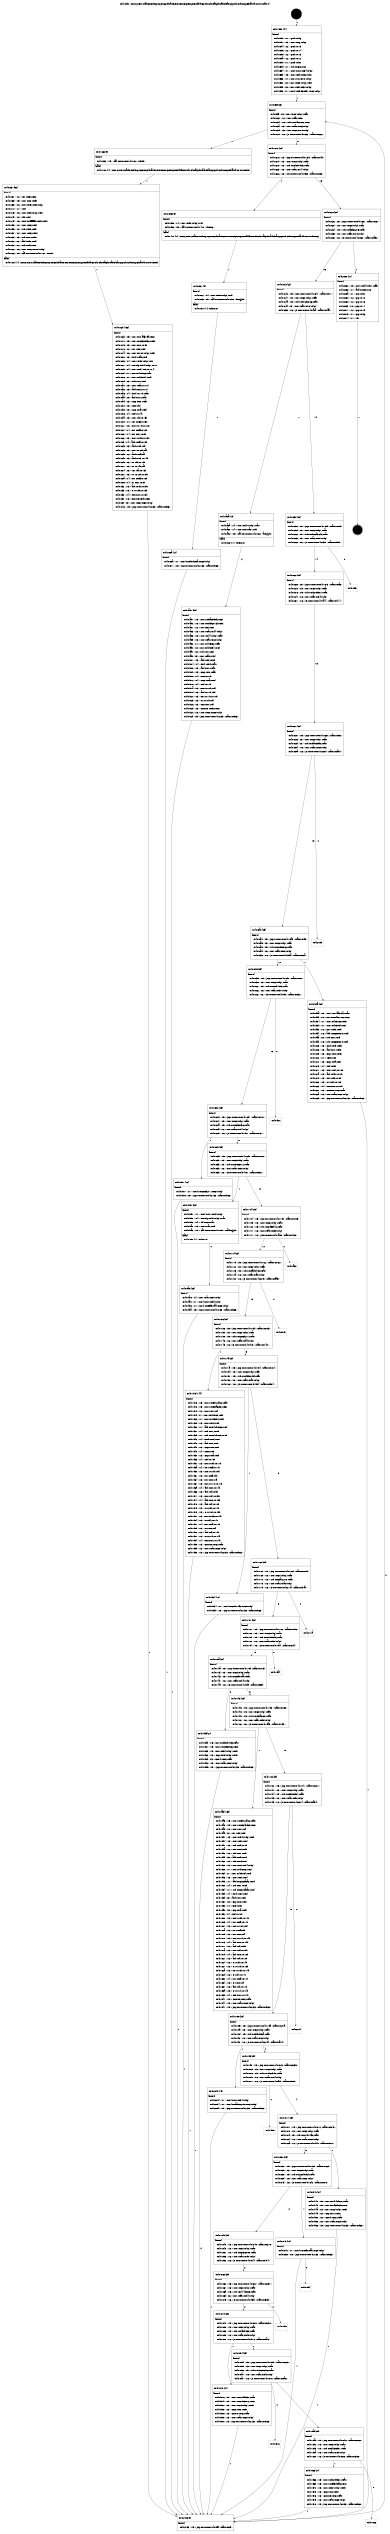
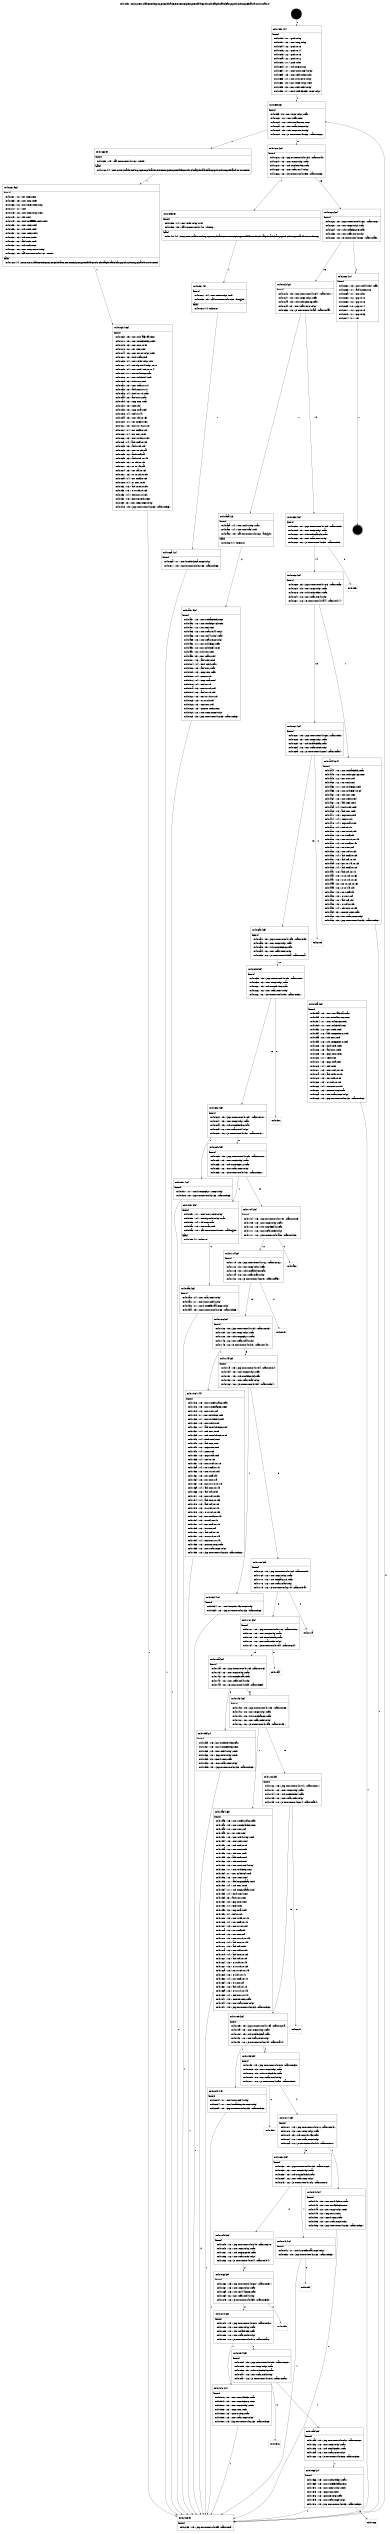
none -> (352, 841)
(313, 978) -> none
none -> (205, 2252)
(371, 2488) -> (362, 2514)
